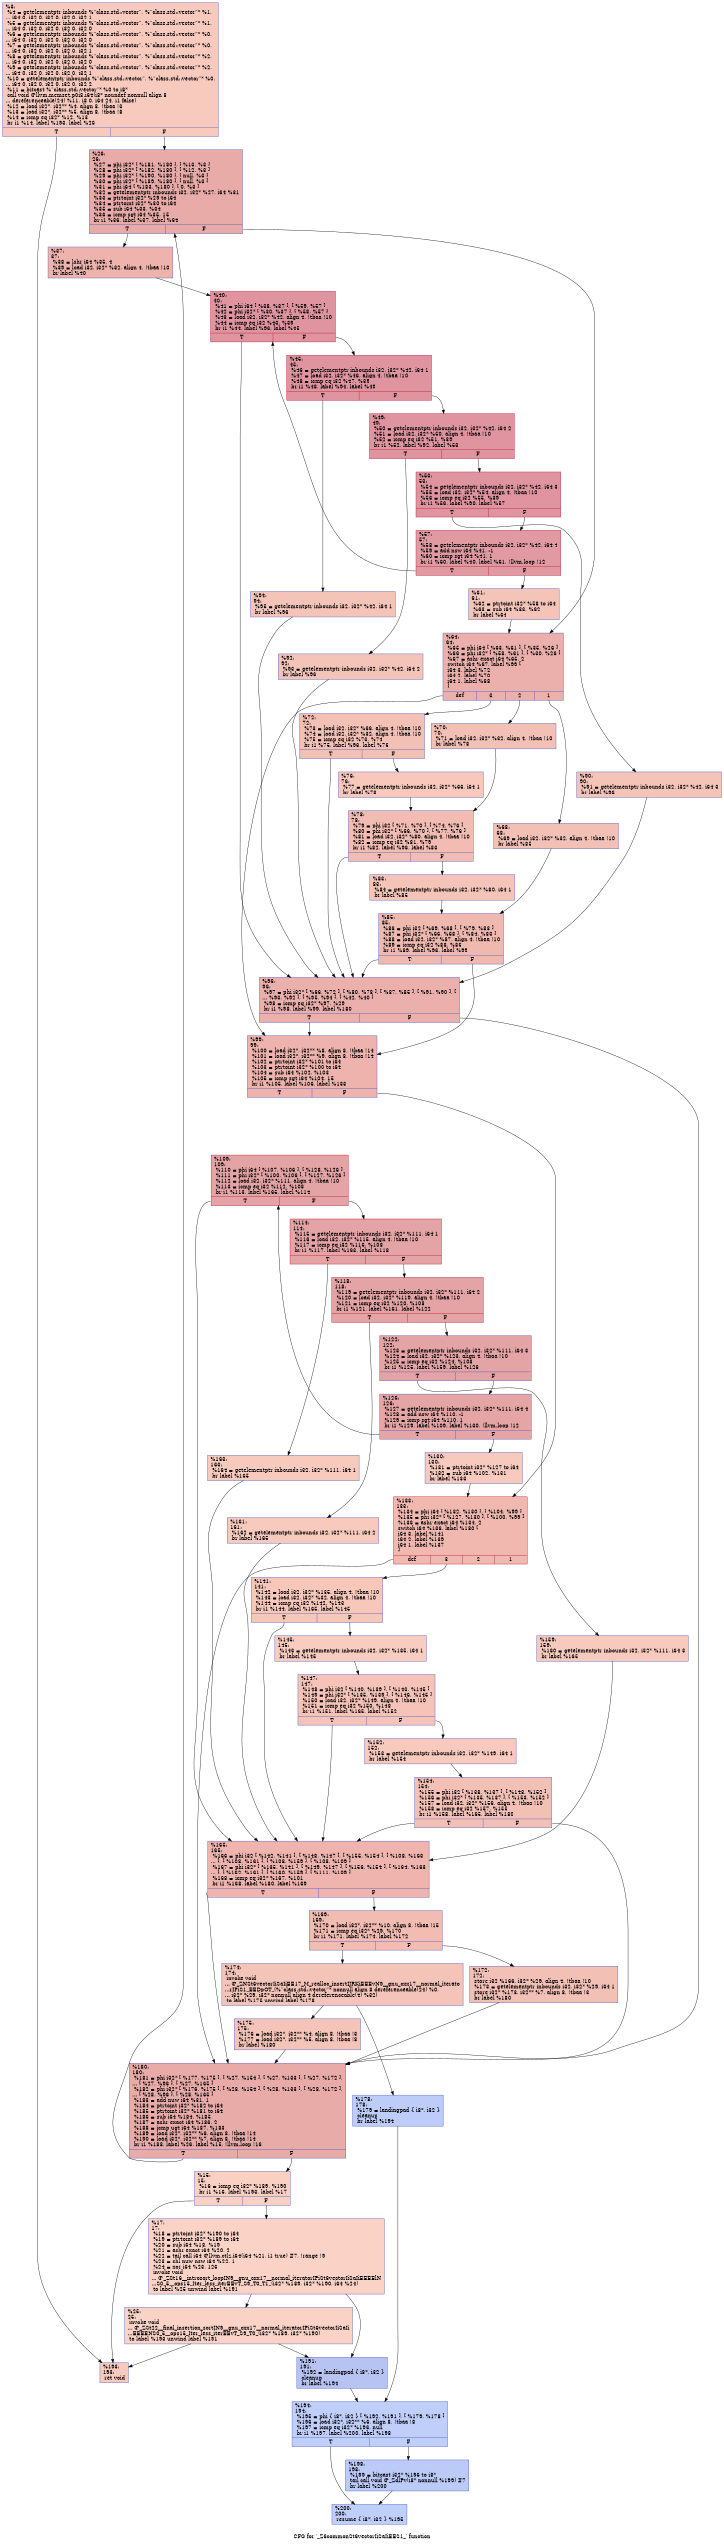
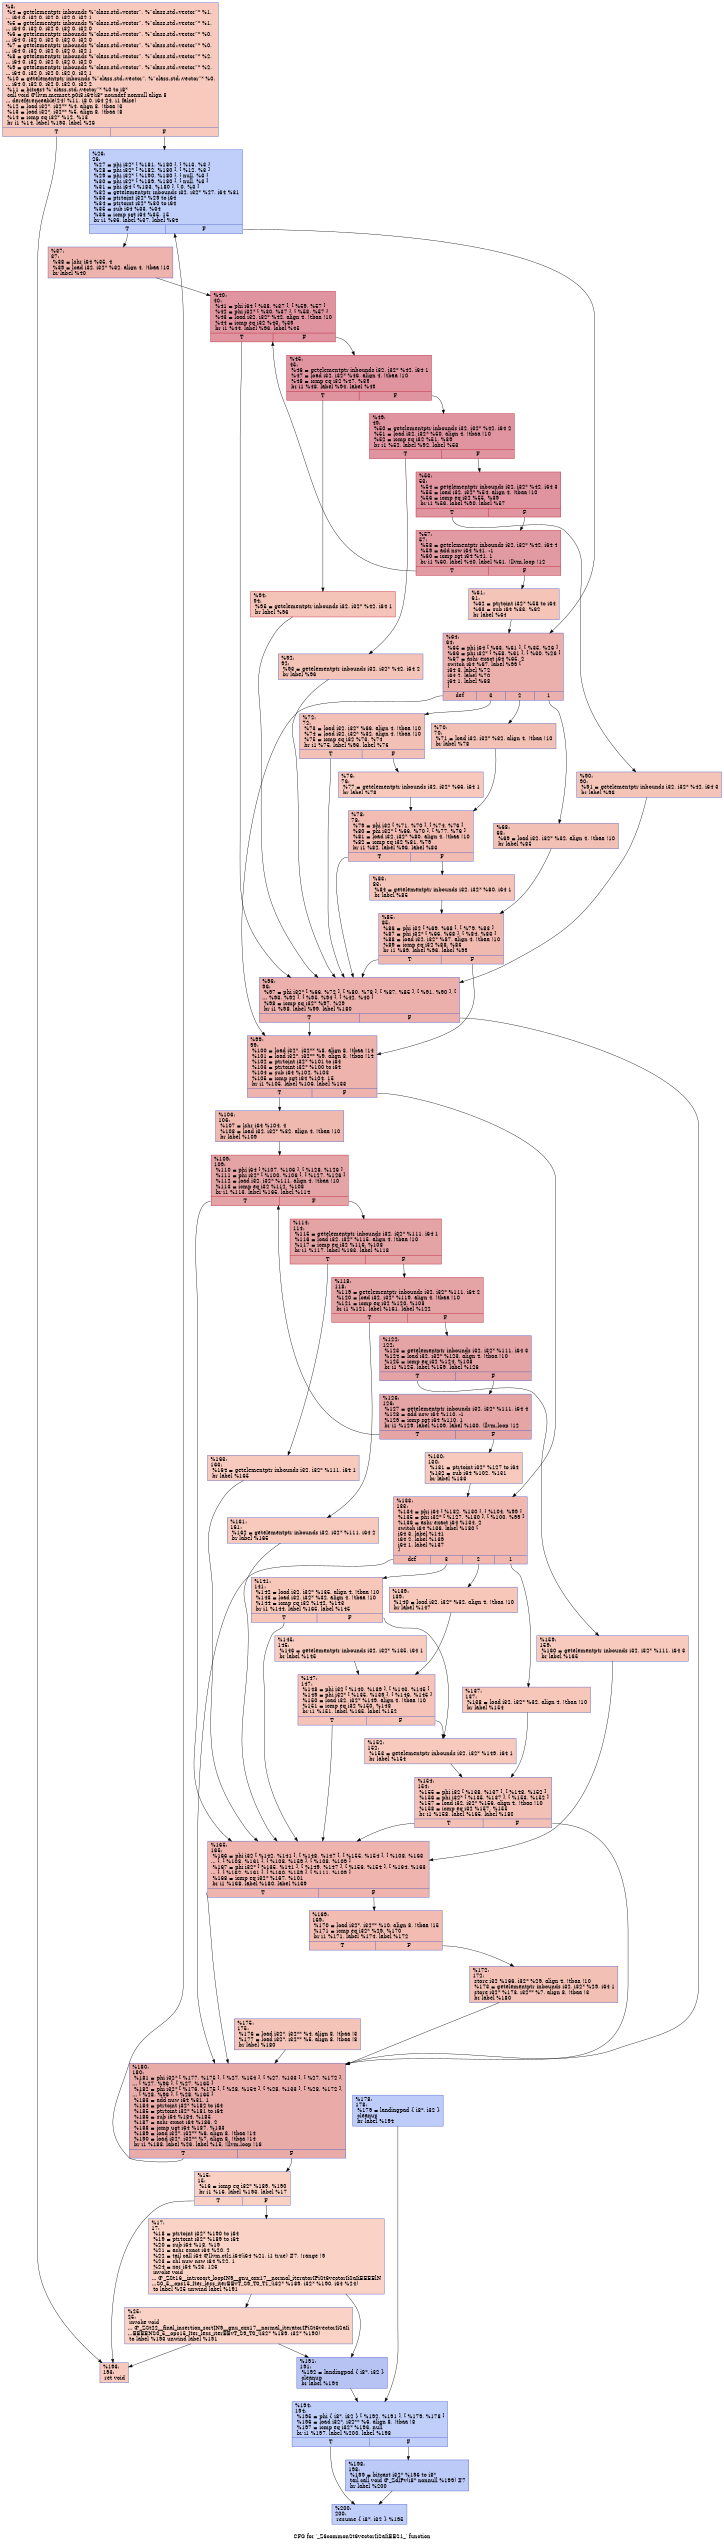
(166, 192) -> (166, 192)
(323, 604) -> (323, 604)
none -> (280, 1126)
(460, 1530) -> (460, 1530)
none -> (453, 1600)
(350, 1627) -> (443, 1658)
none -> (526, 1700)
(342, 1984) -> none
